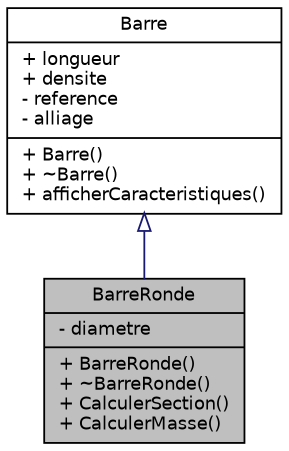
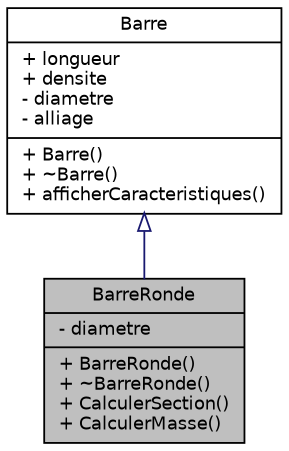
(70, 99) -> (69, 99)
